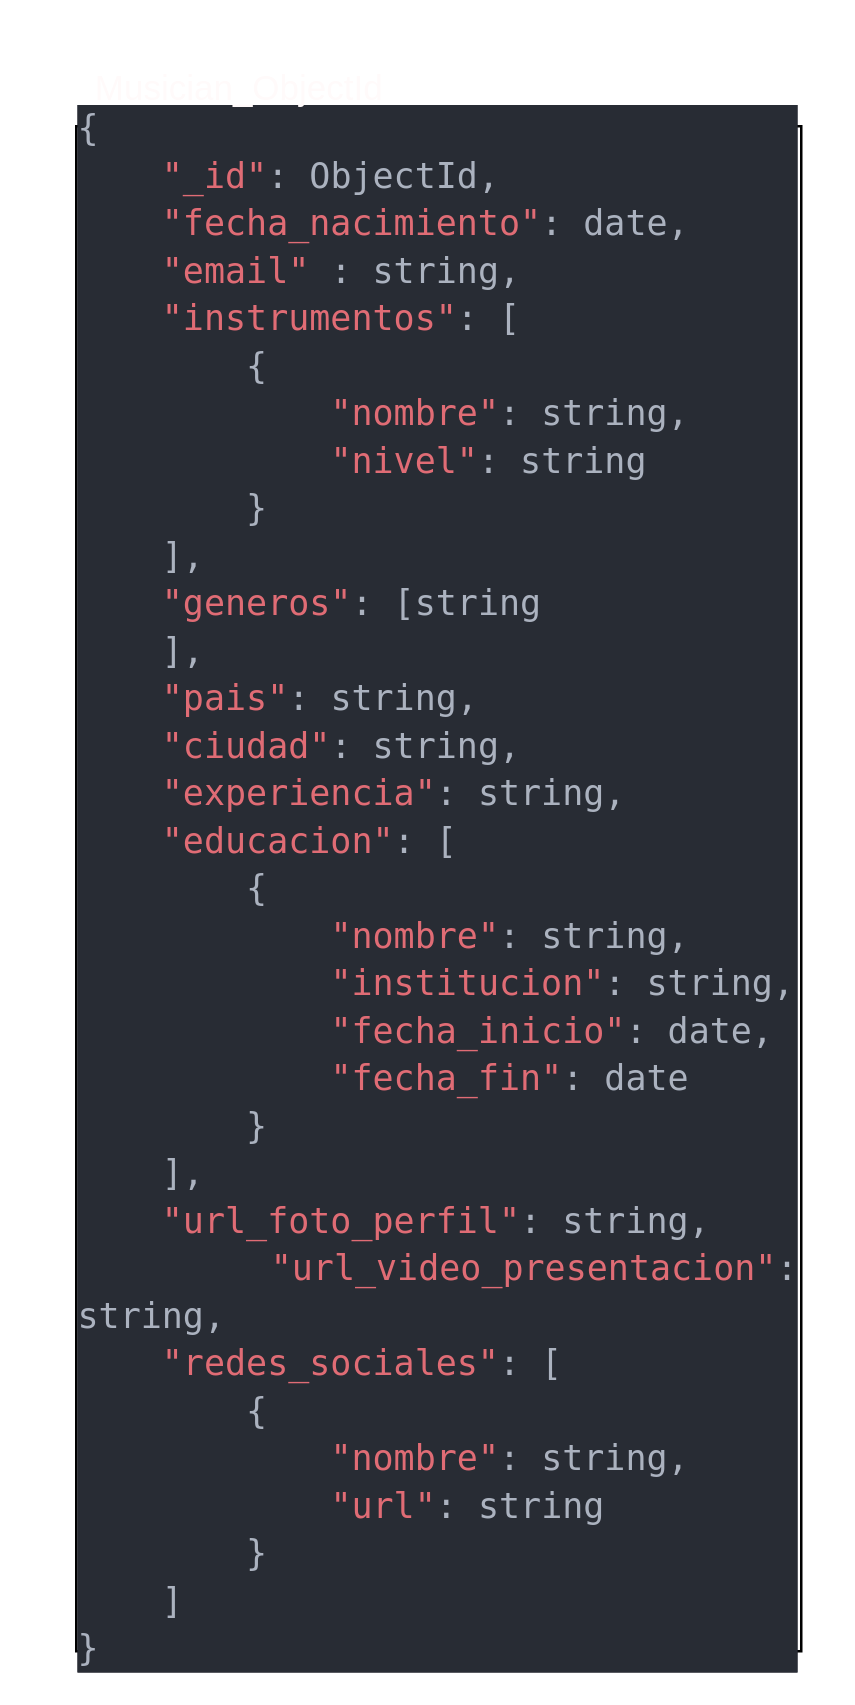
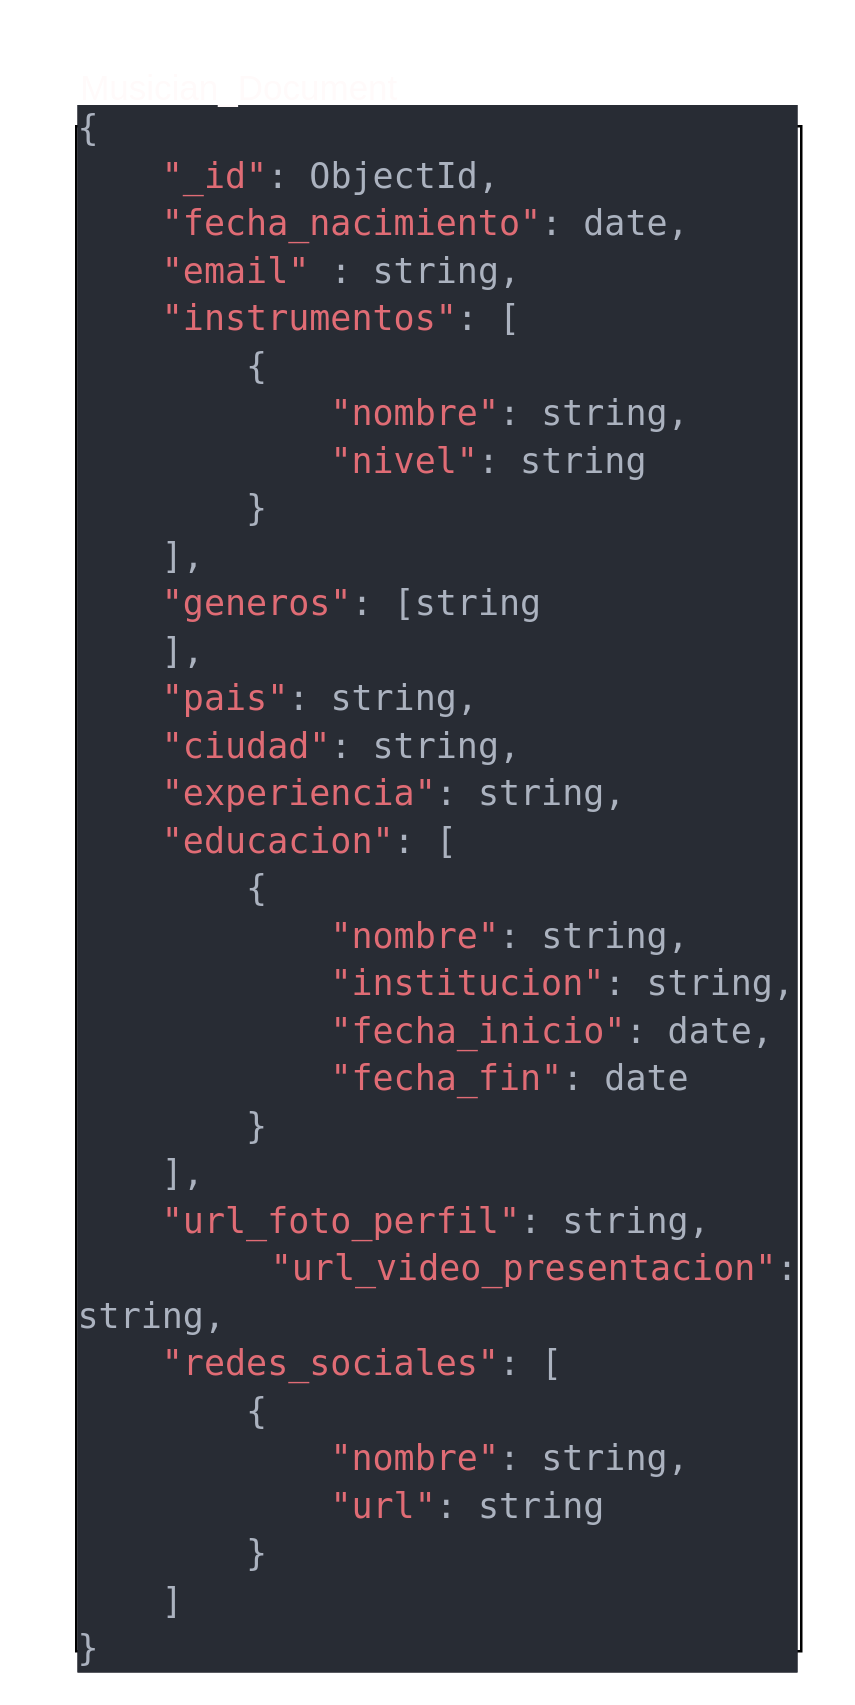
(240, 89) -> (240, 89)
